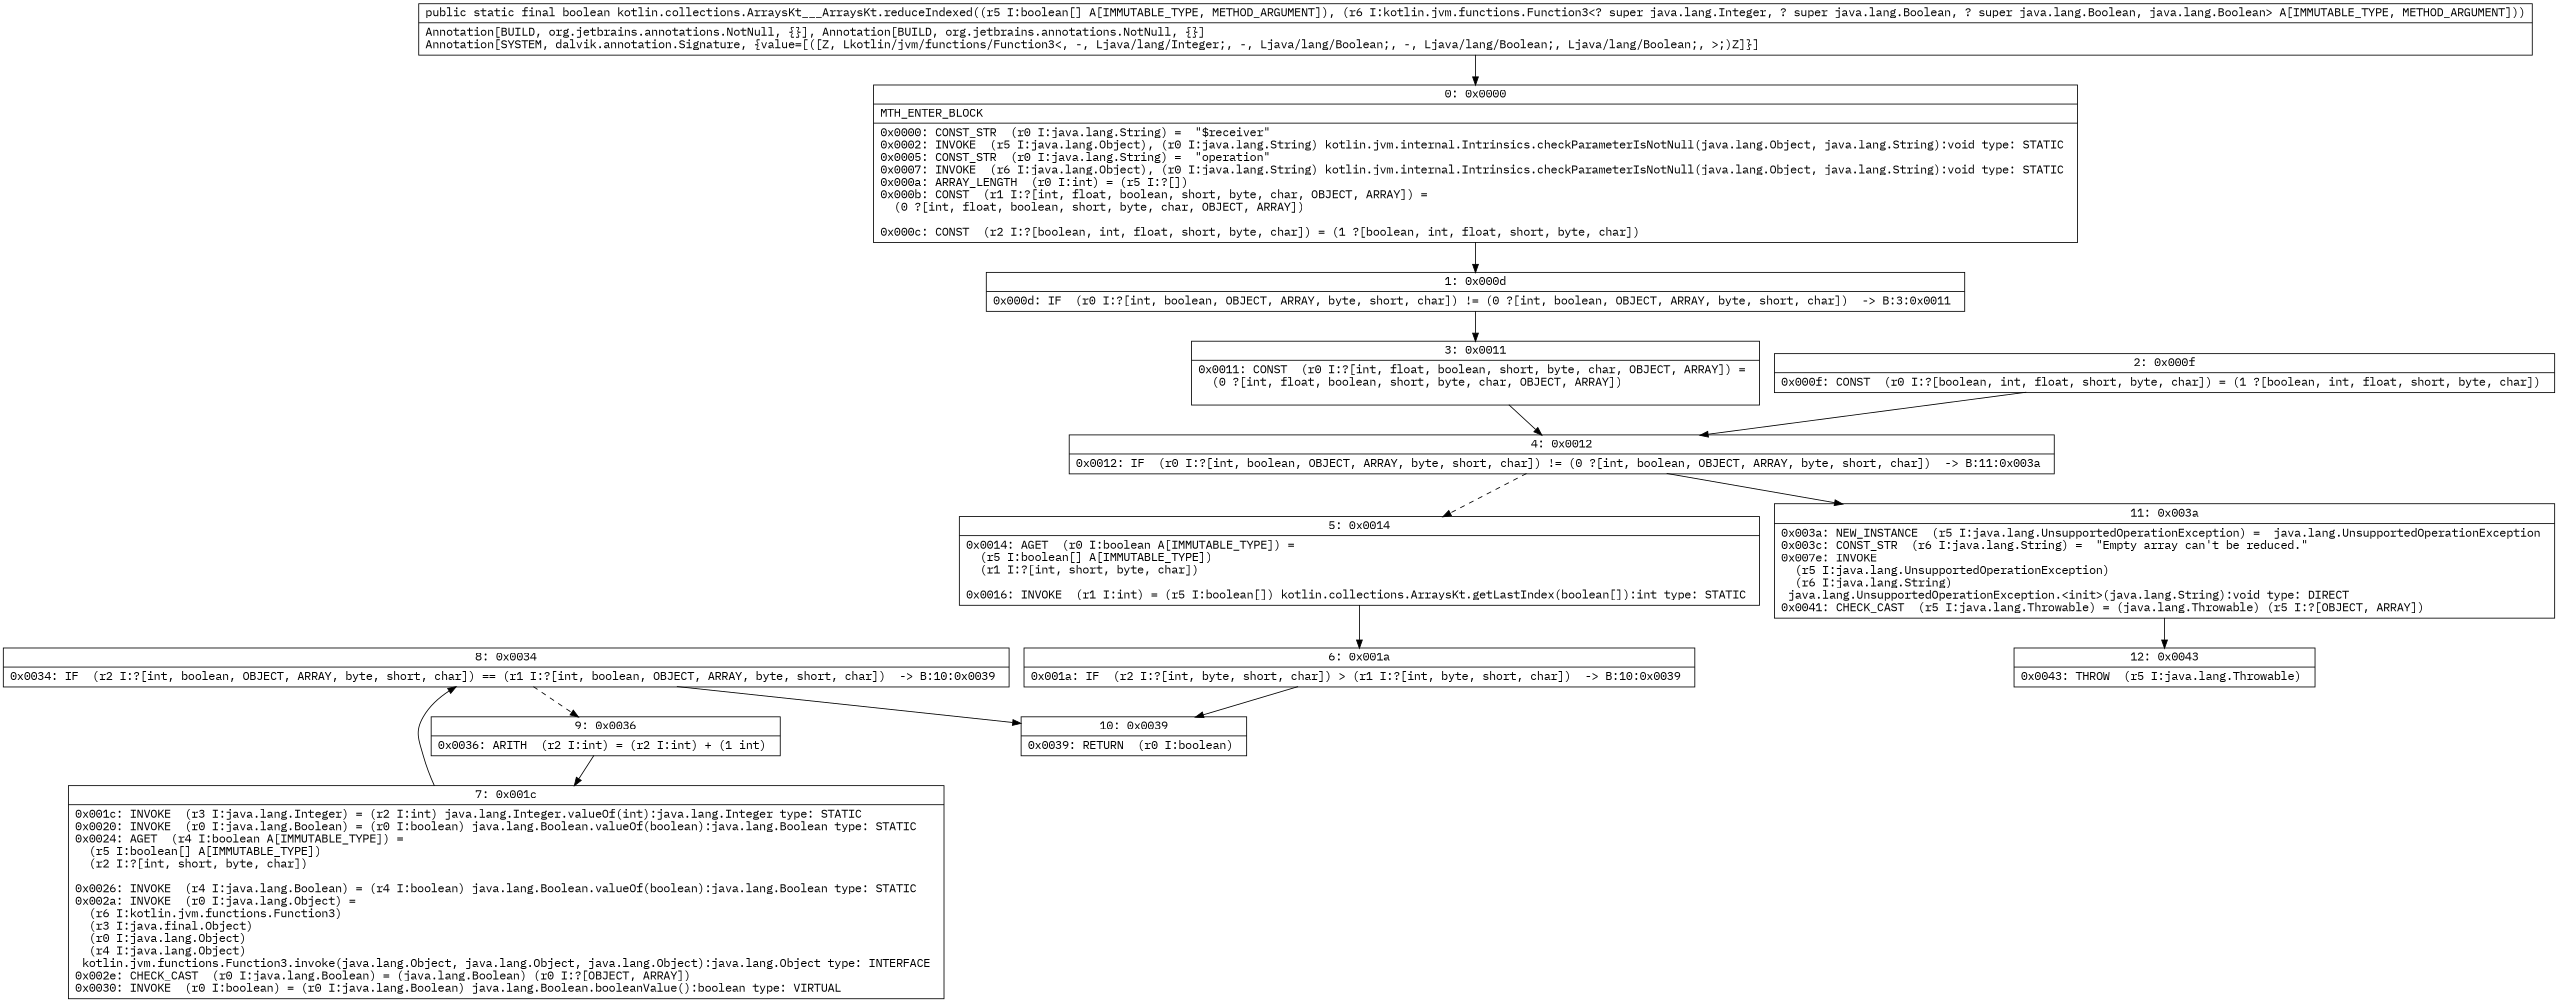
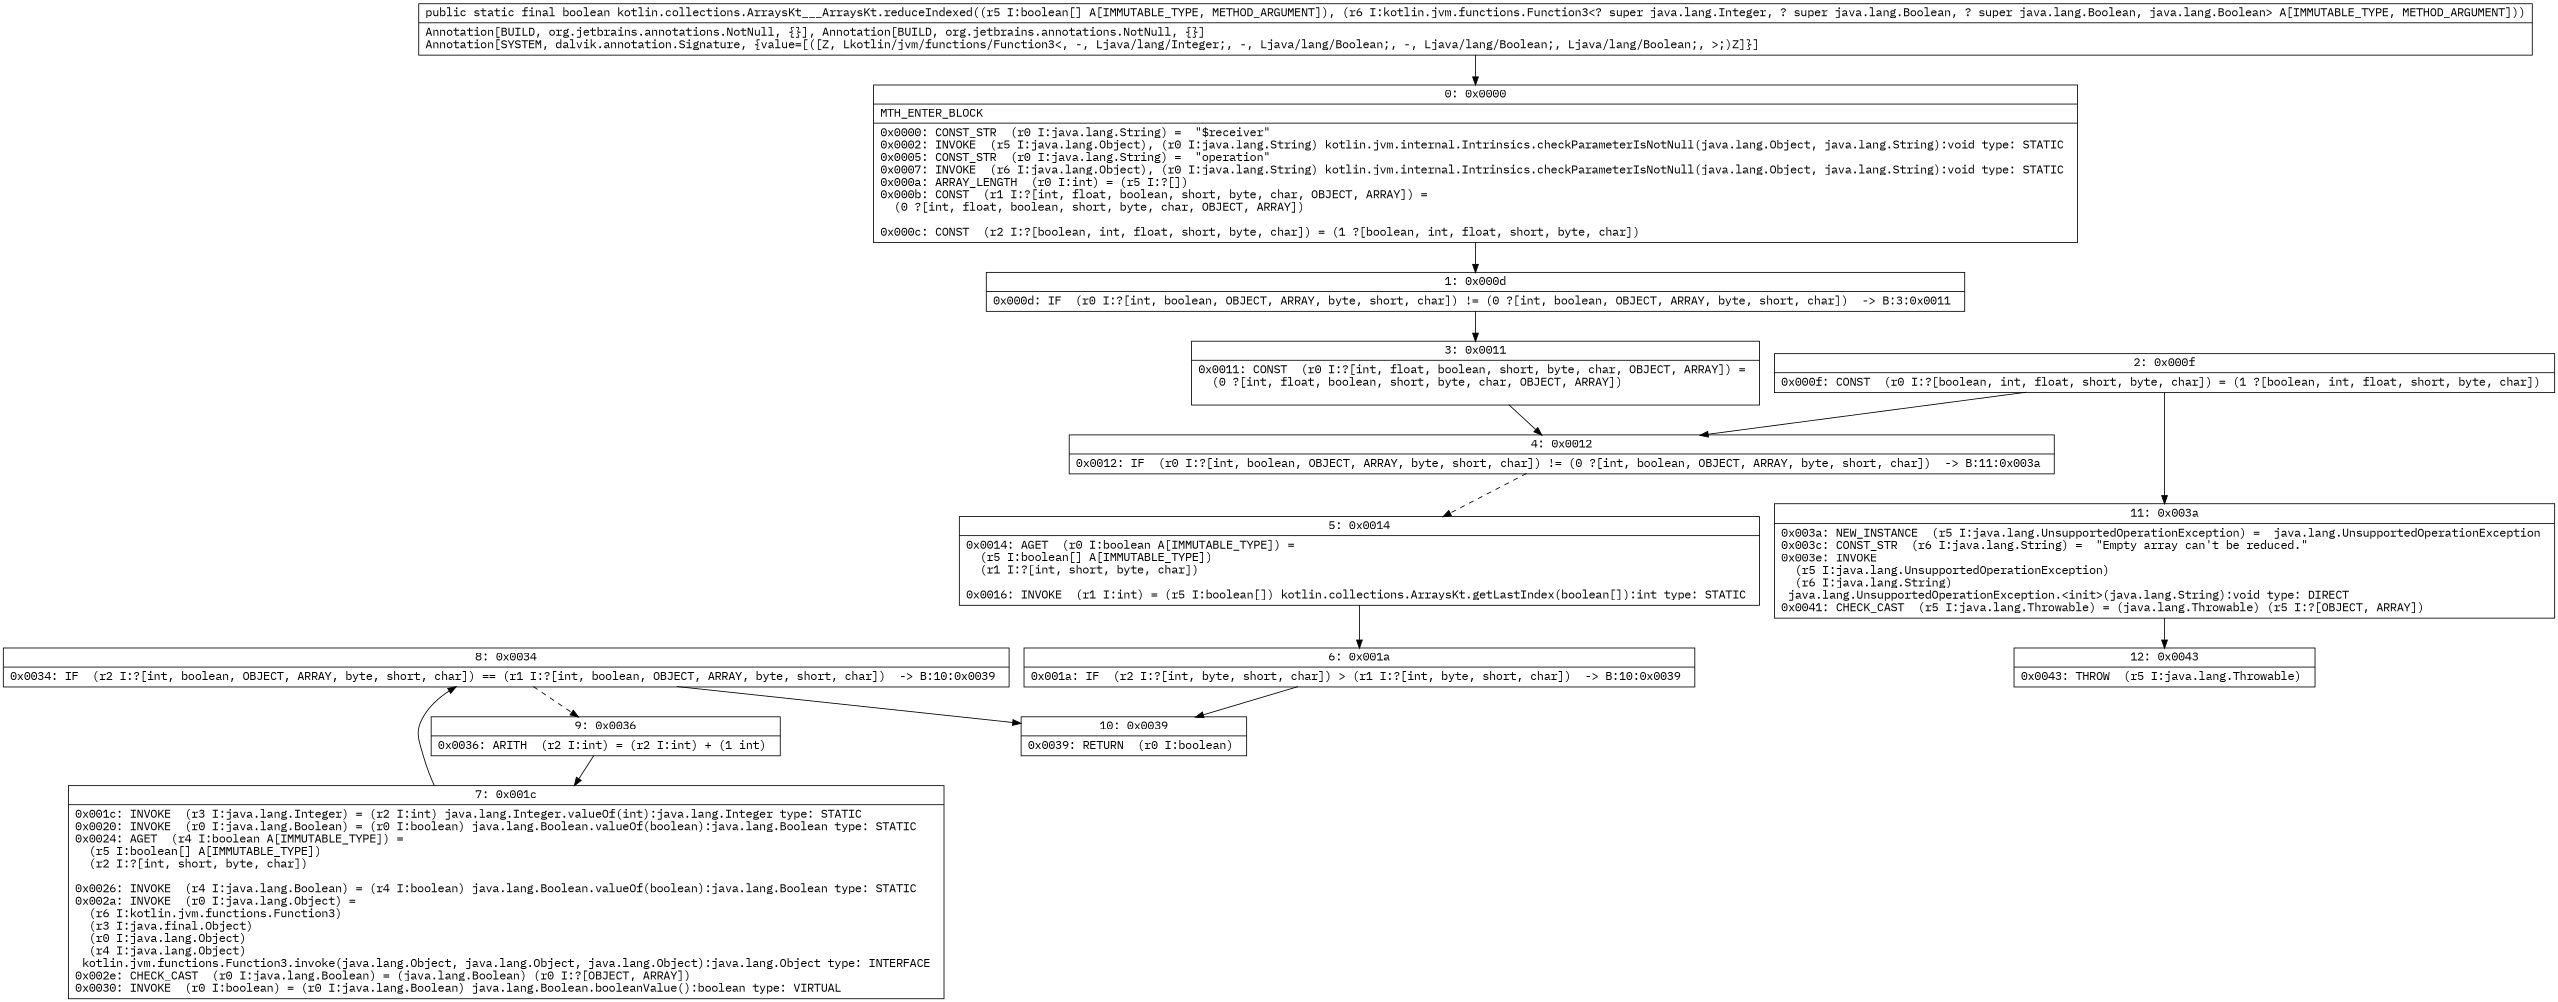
(1751, 488) -> (2165, 444)
(1836, 558) -> (1836, 558)
